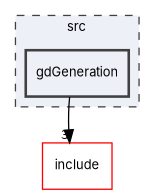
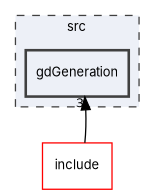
(69, 115) -> (86, 126)
